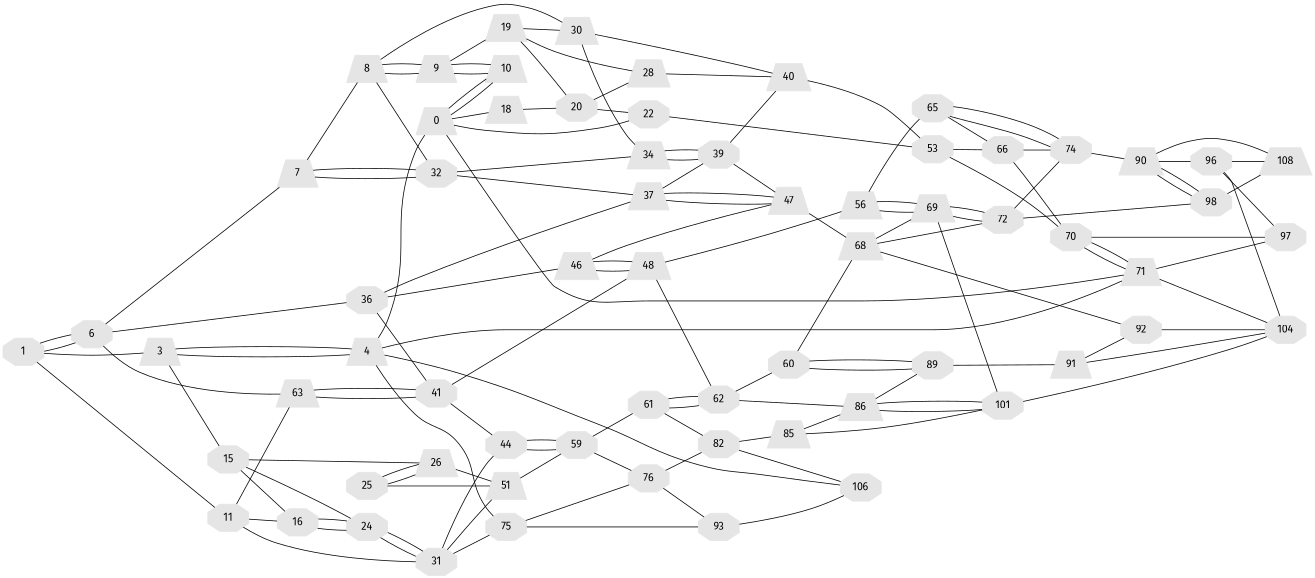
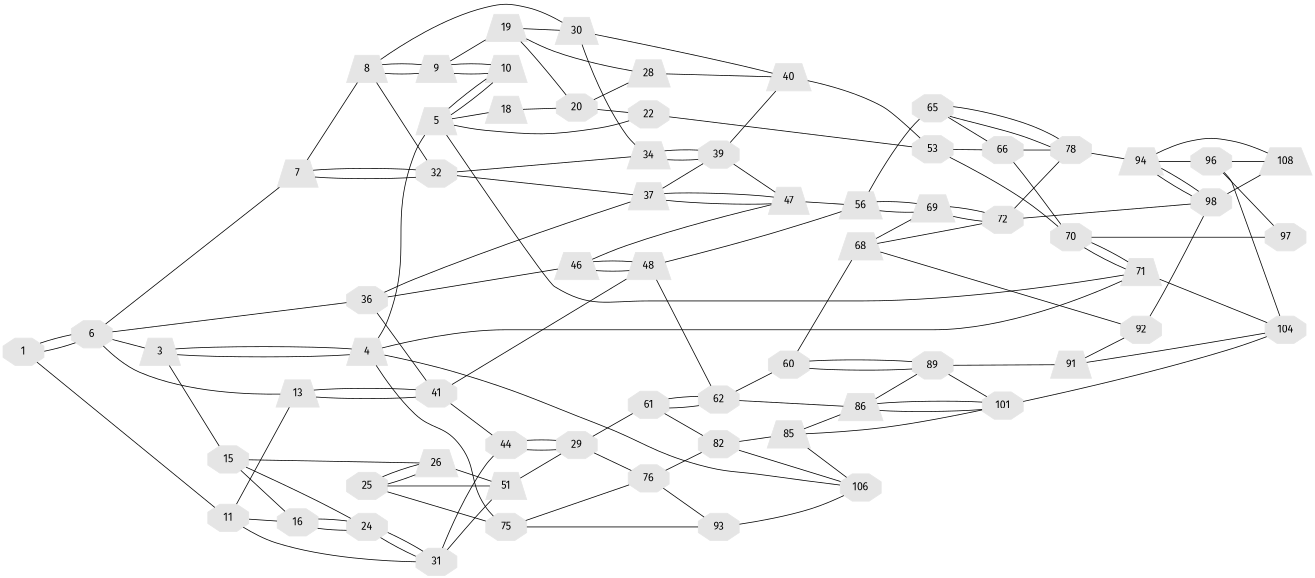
(436, 121) -> (436, 121)
(1071, 150) -> (1071, 150)
(1141, 161) -> (1141, 161)
(828, 225) -> (825, 203)
(1211, 255) -> none
(968, 307) -> (968, 386)
(1213, 330) -> (1178, 267)
(94, 355) -> (129, 344)
(298, 393) -> (298, 393)
(577, 445) -> (577, 445)
none -> (827, 463)
(471, 544) -> (437, 506)
